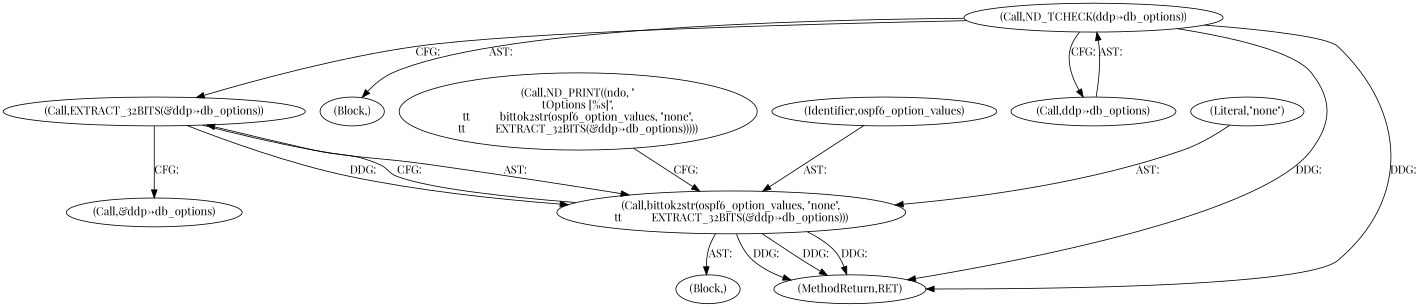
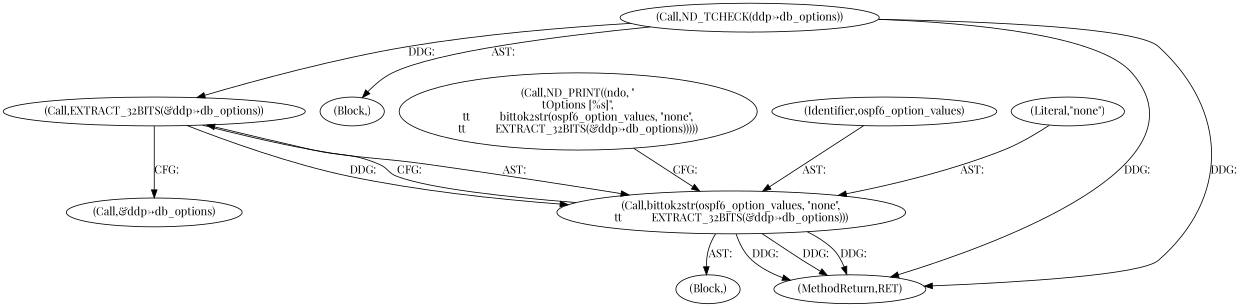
(430, 52) -> (423, 52)
(1093, 111) -> none
